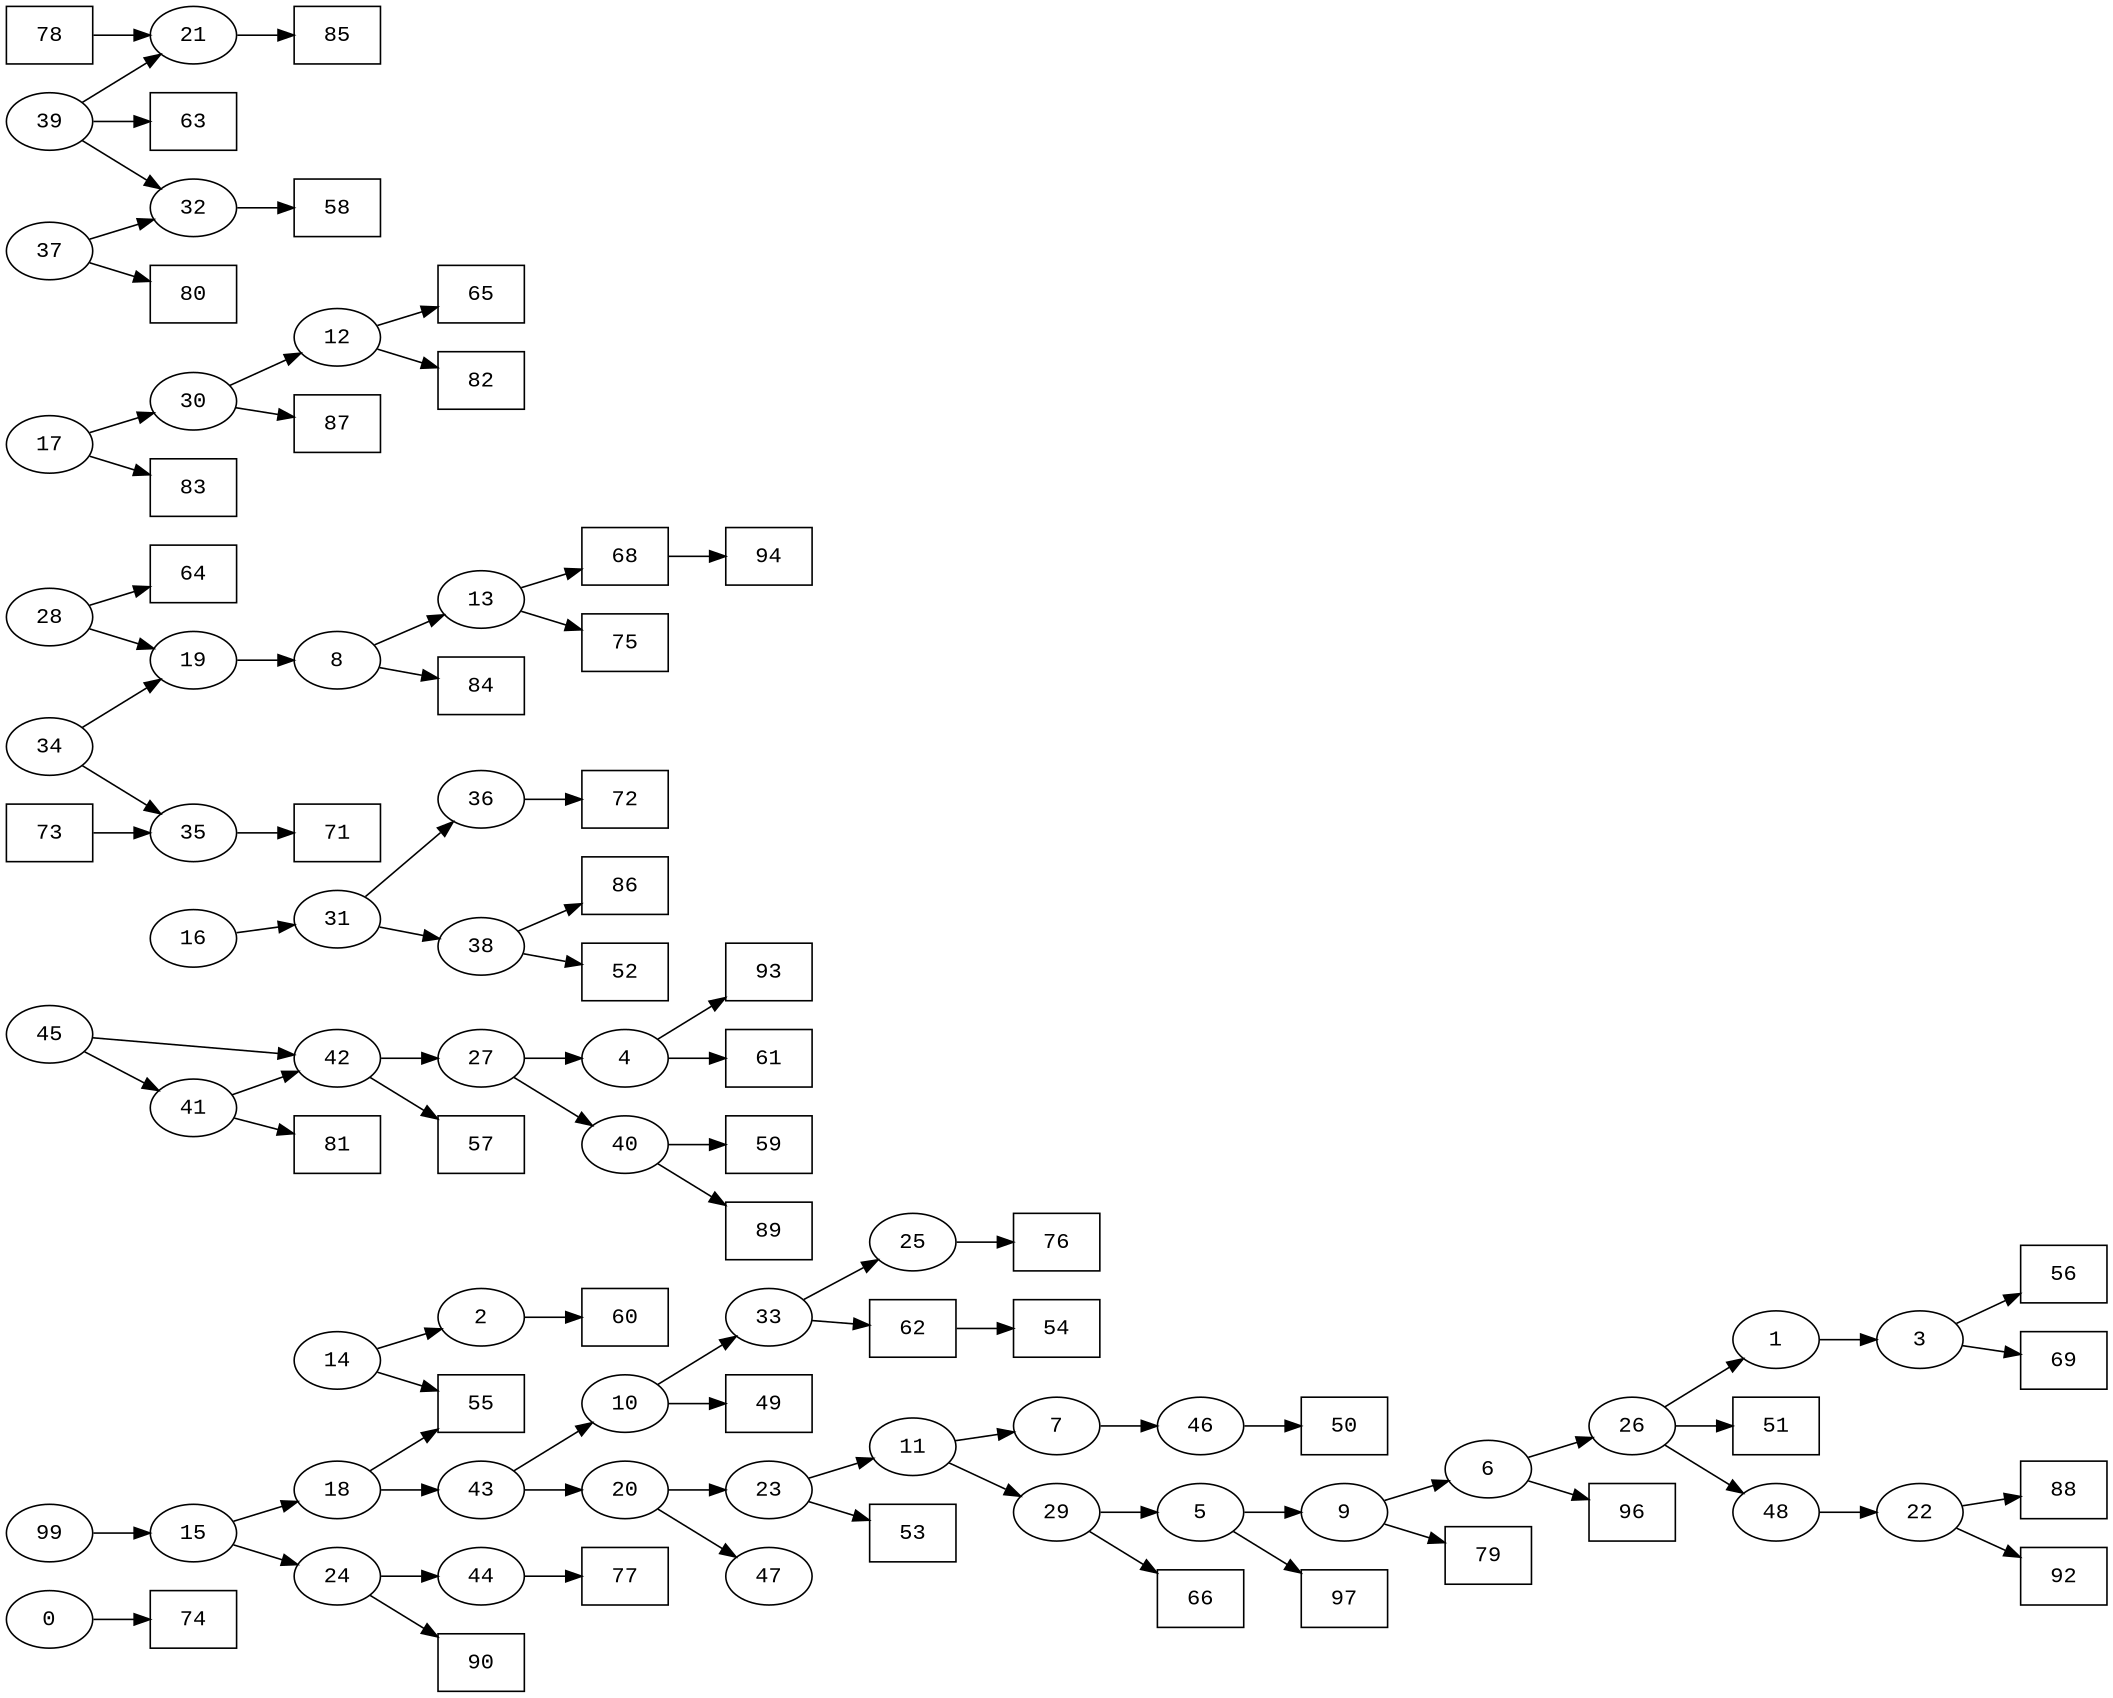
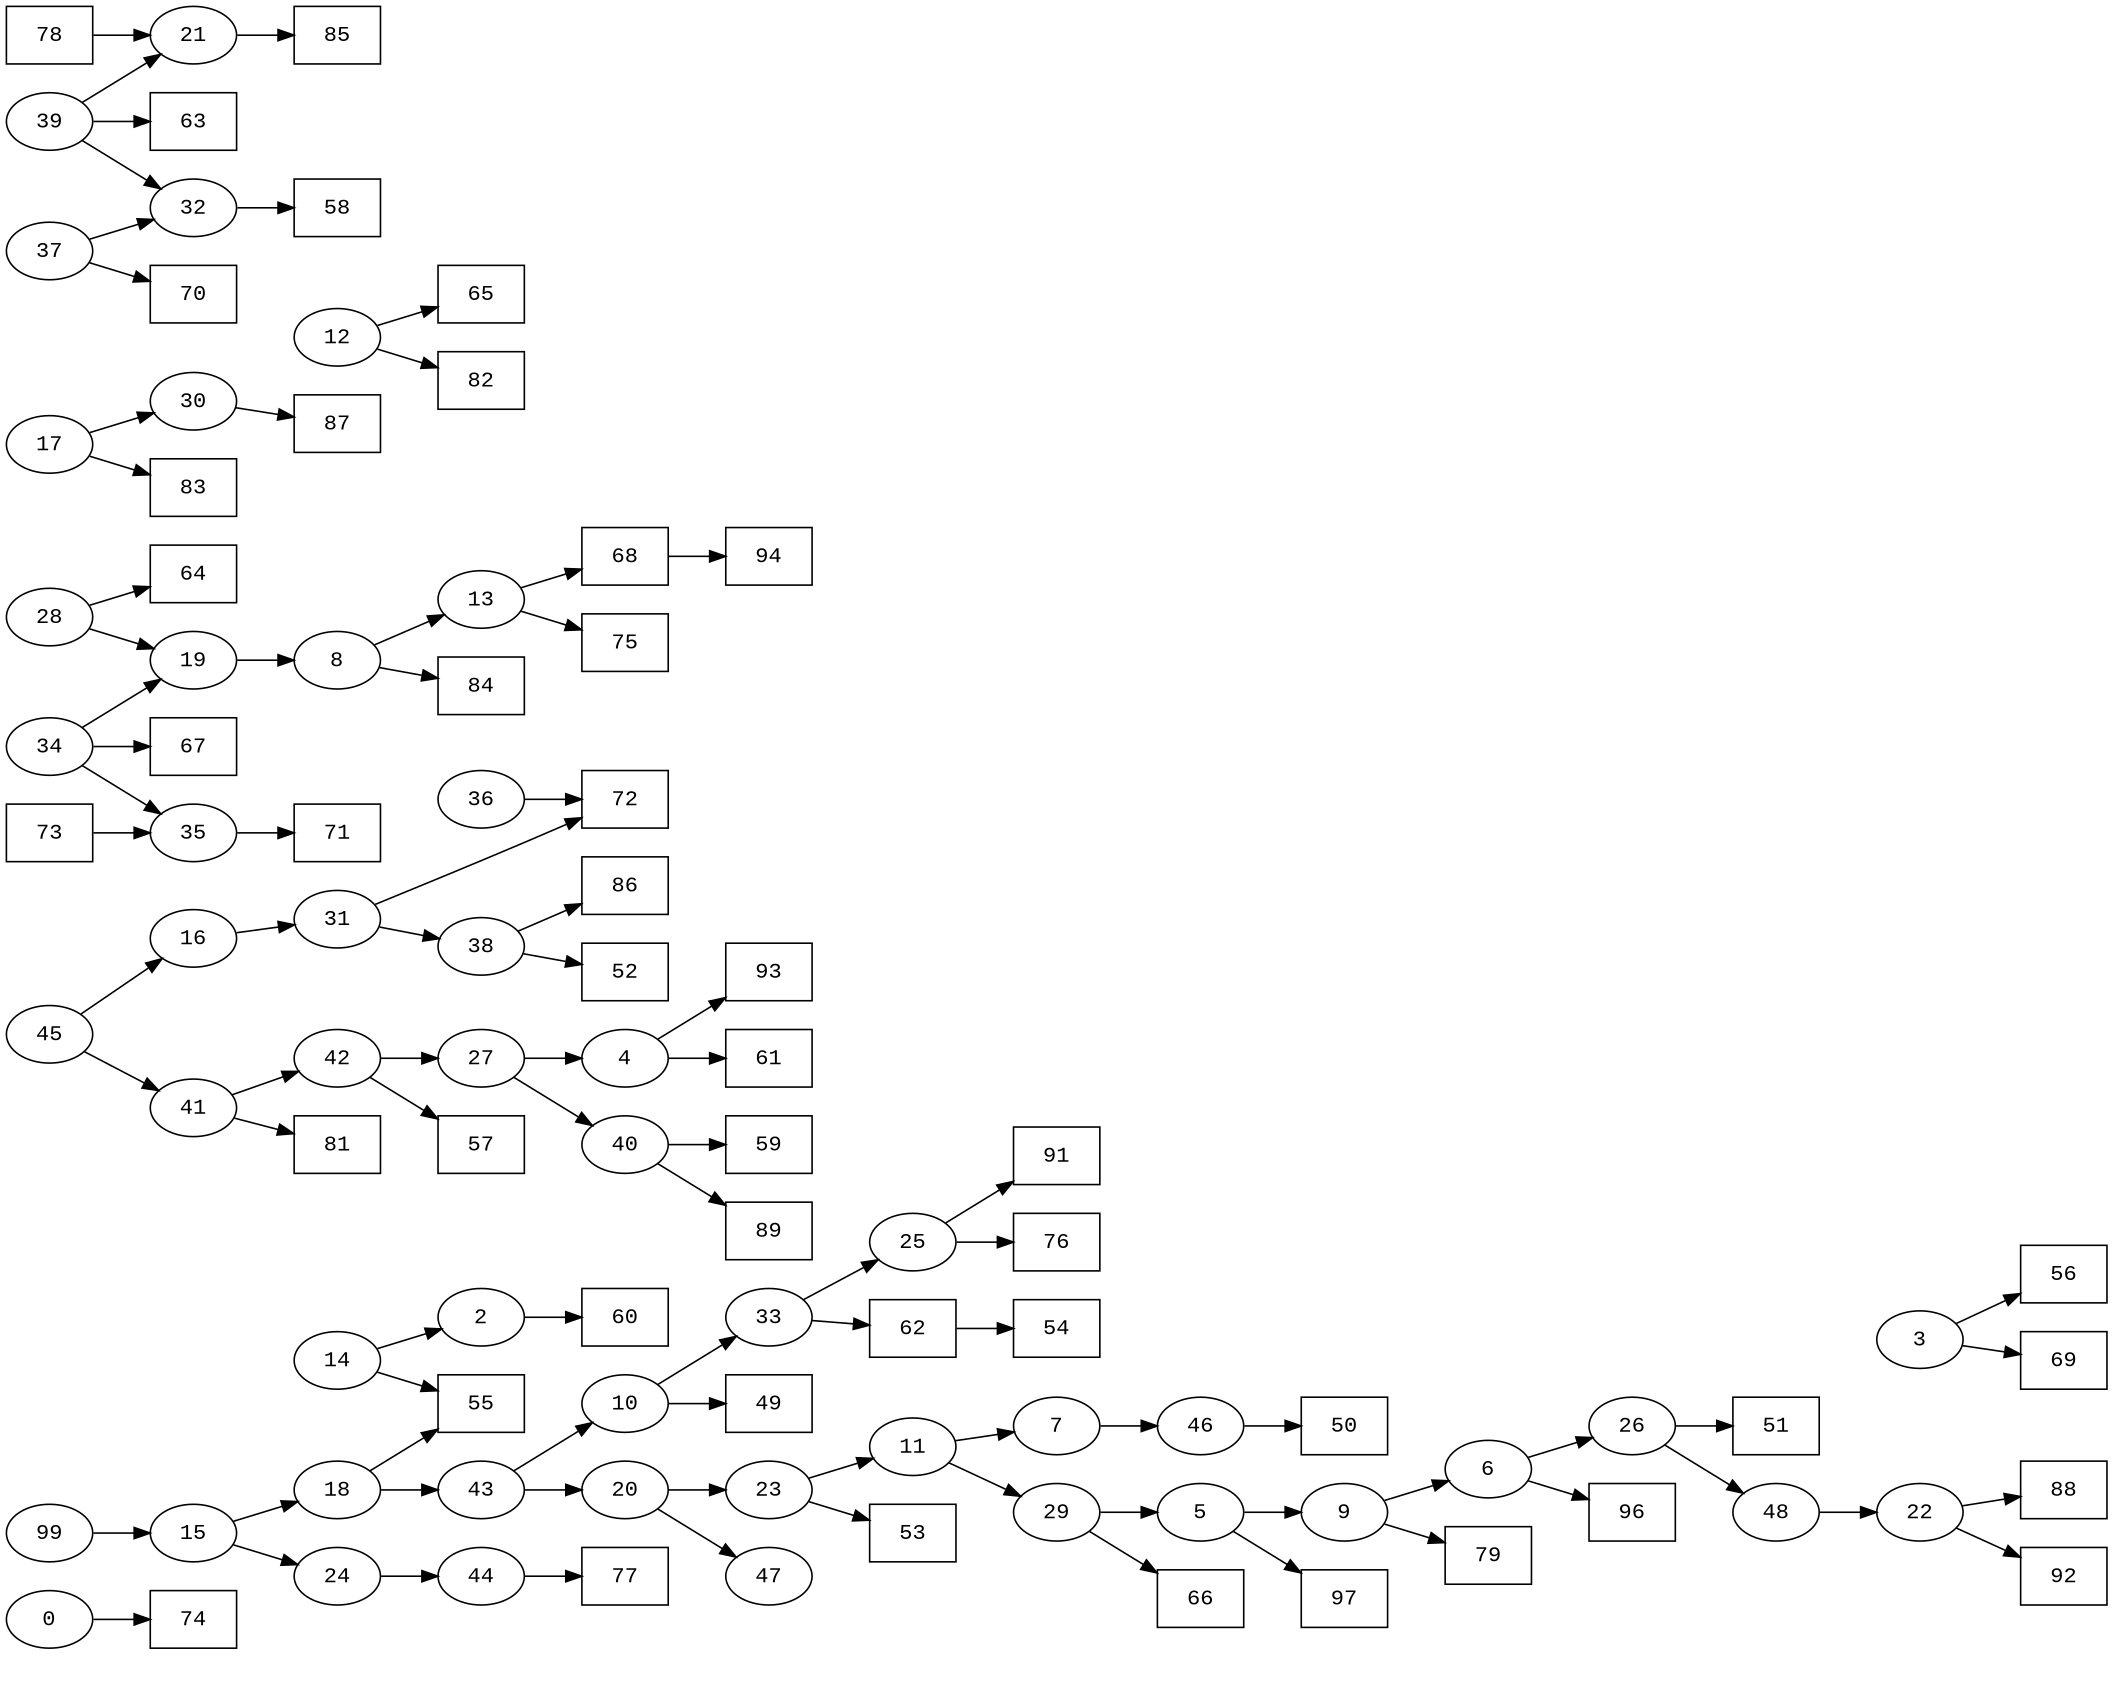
(193, 294) -> (193, 294)
(258, 373) -> none
none -> (193, 747)
(403, 865) -> (471, 865)
(185, 1046) -> (115, 991)
none -> (1057, 1156)
(1776, 1340) -> none
(481, 1663) -> none
